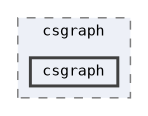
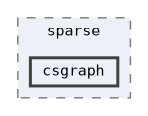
(74, 32) -> (74, 32)
